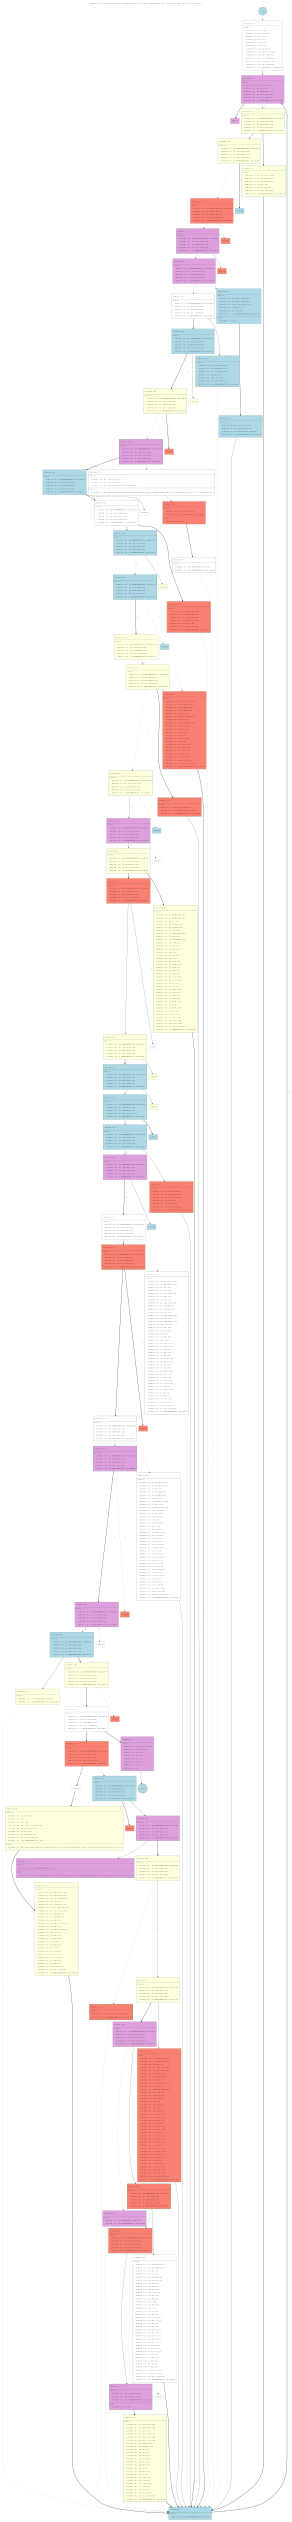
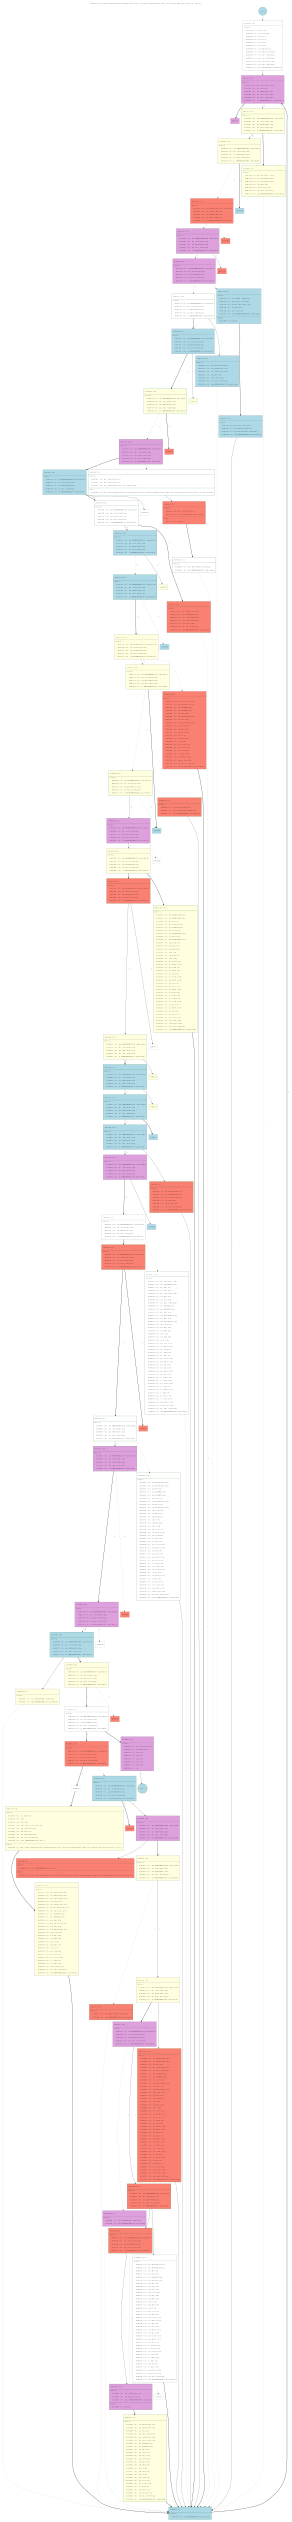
(159, 745) -> (152, 758)
(264, 1367) -> (264, 1367)
(75, 1868) -> (75, 1868)
